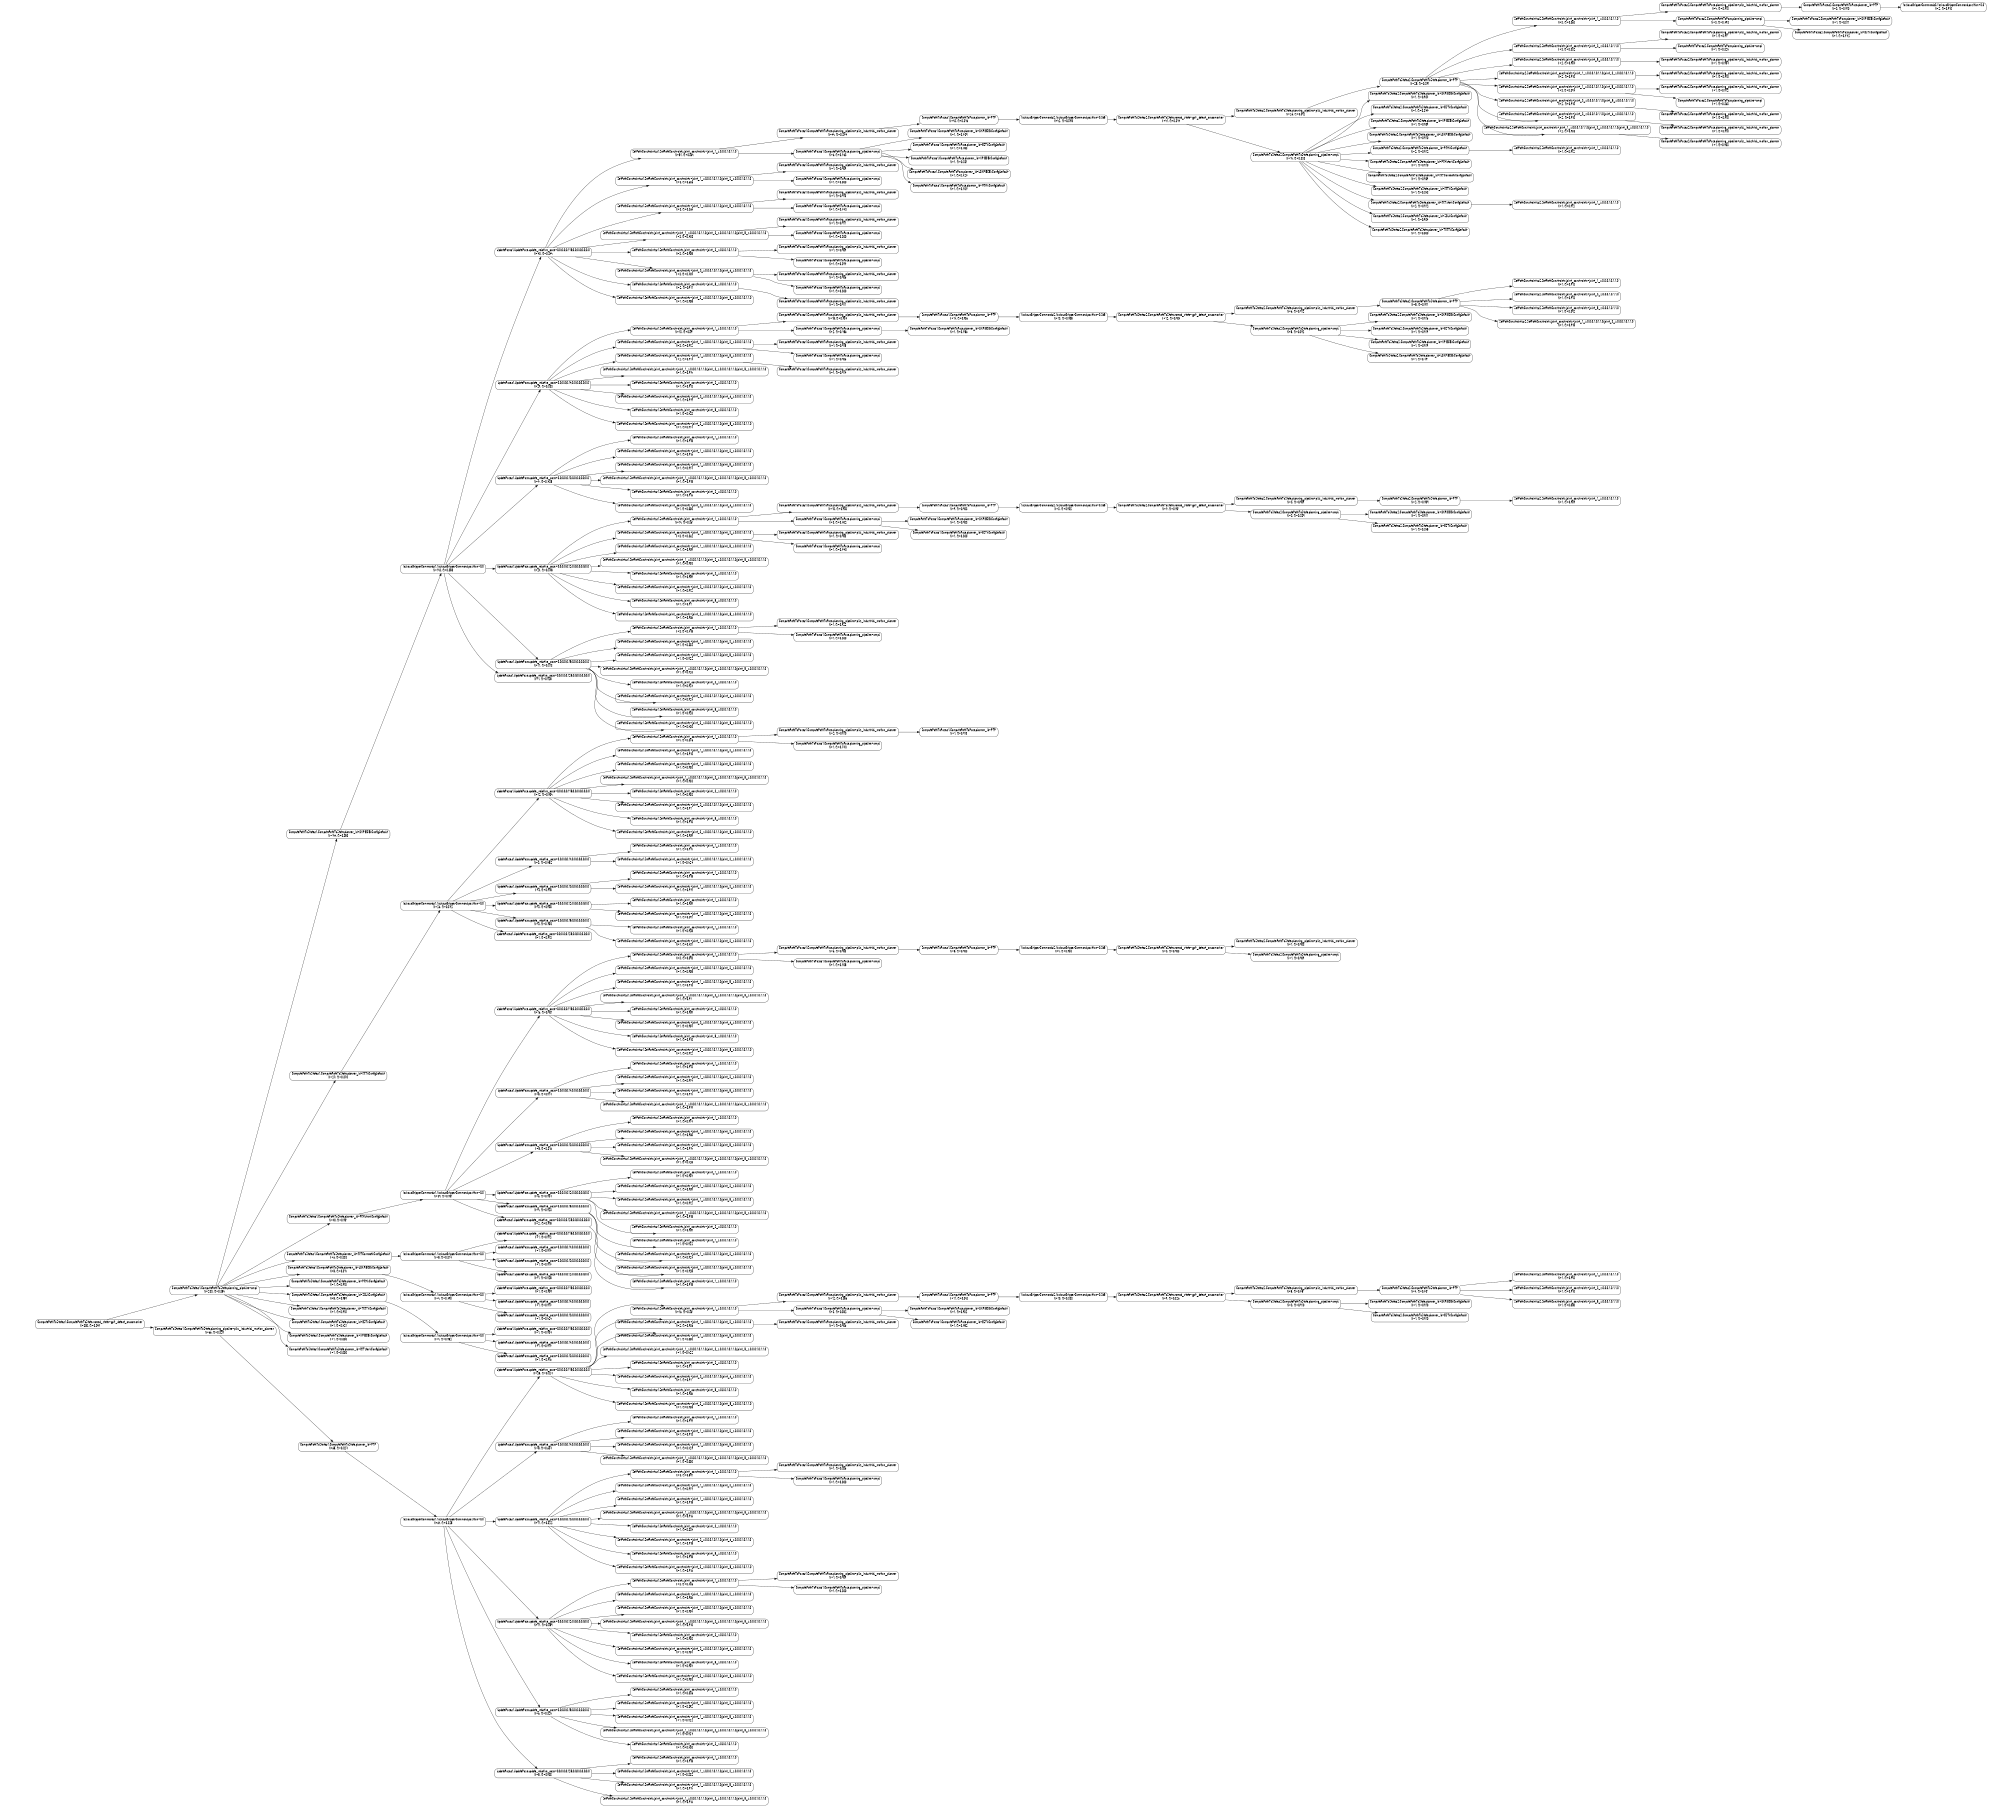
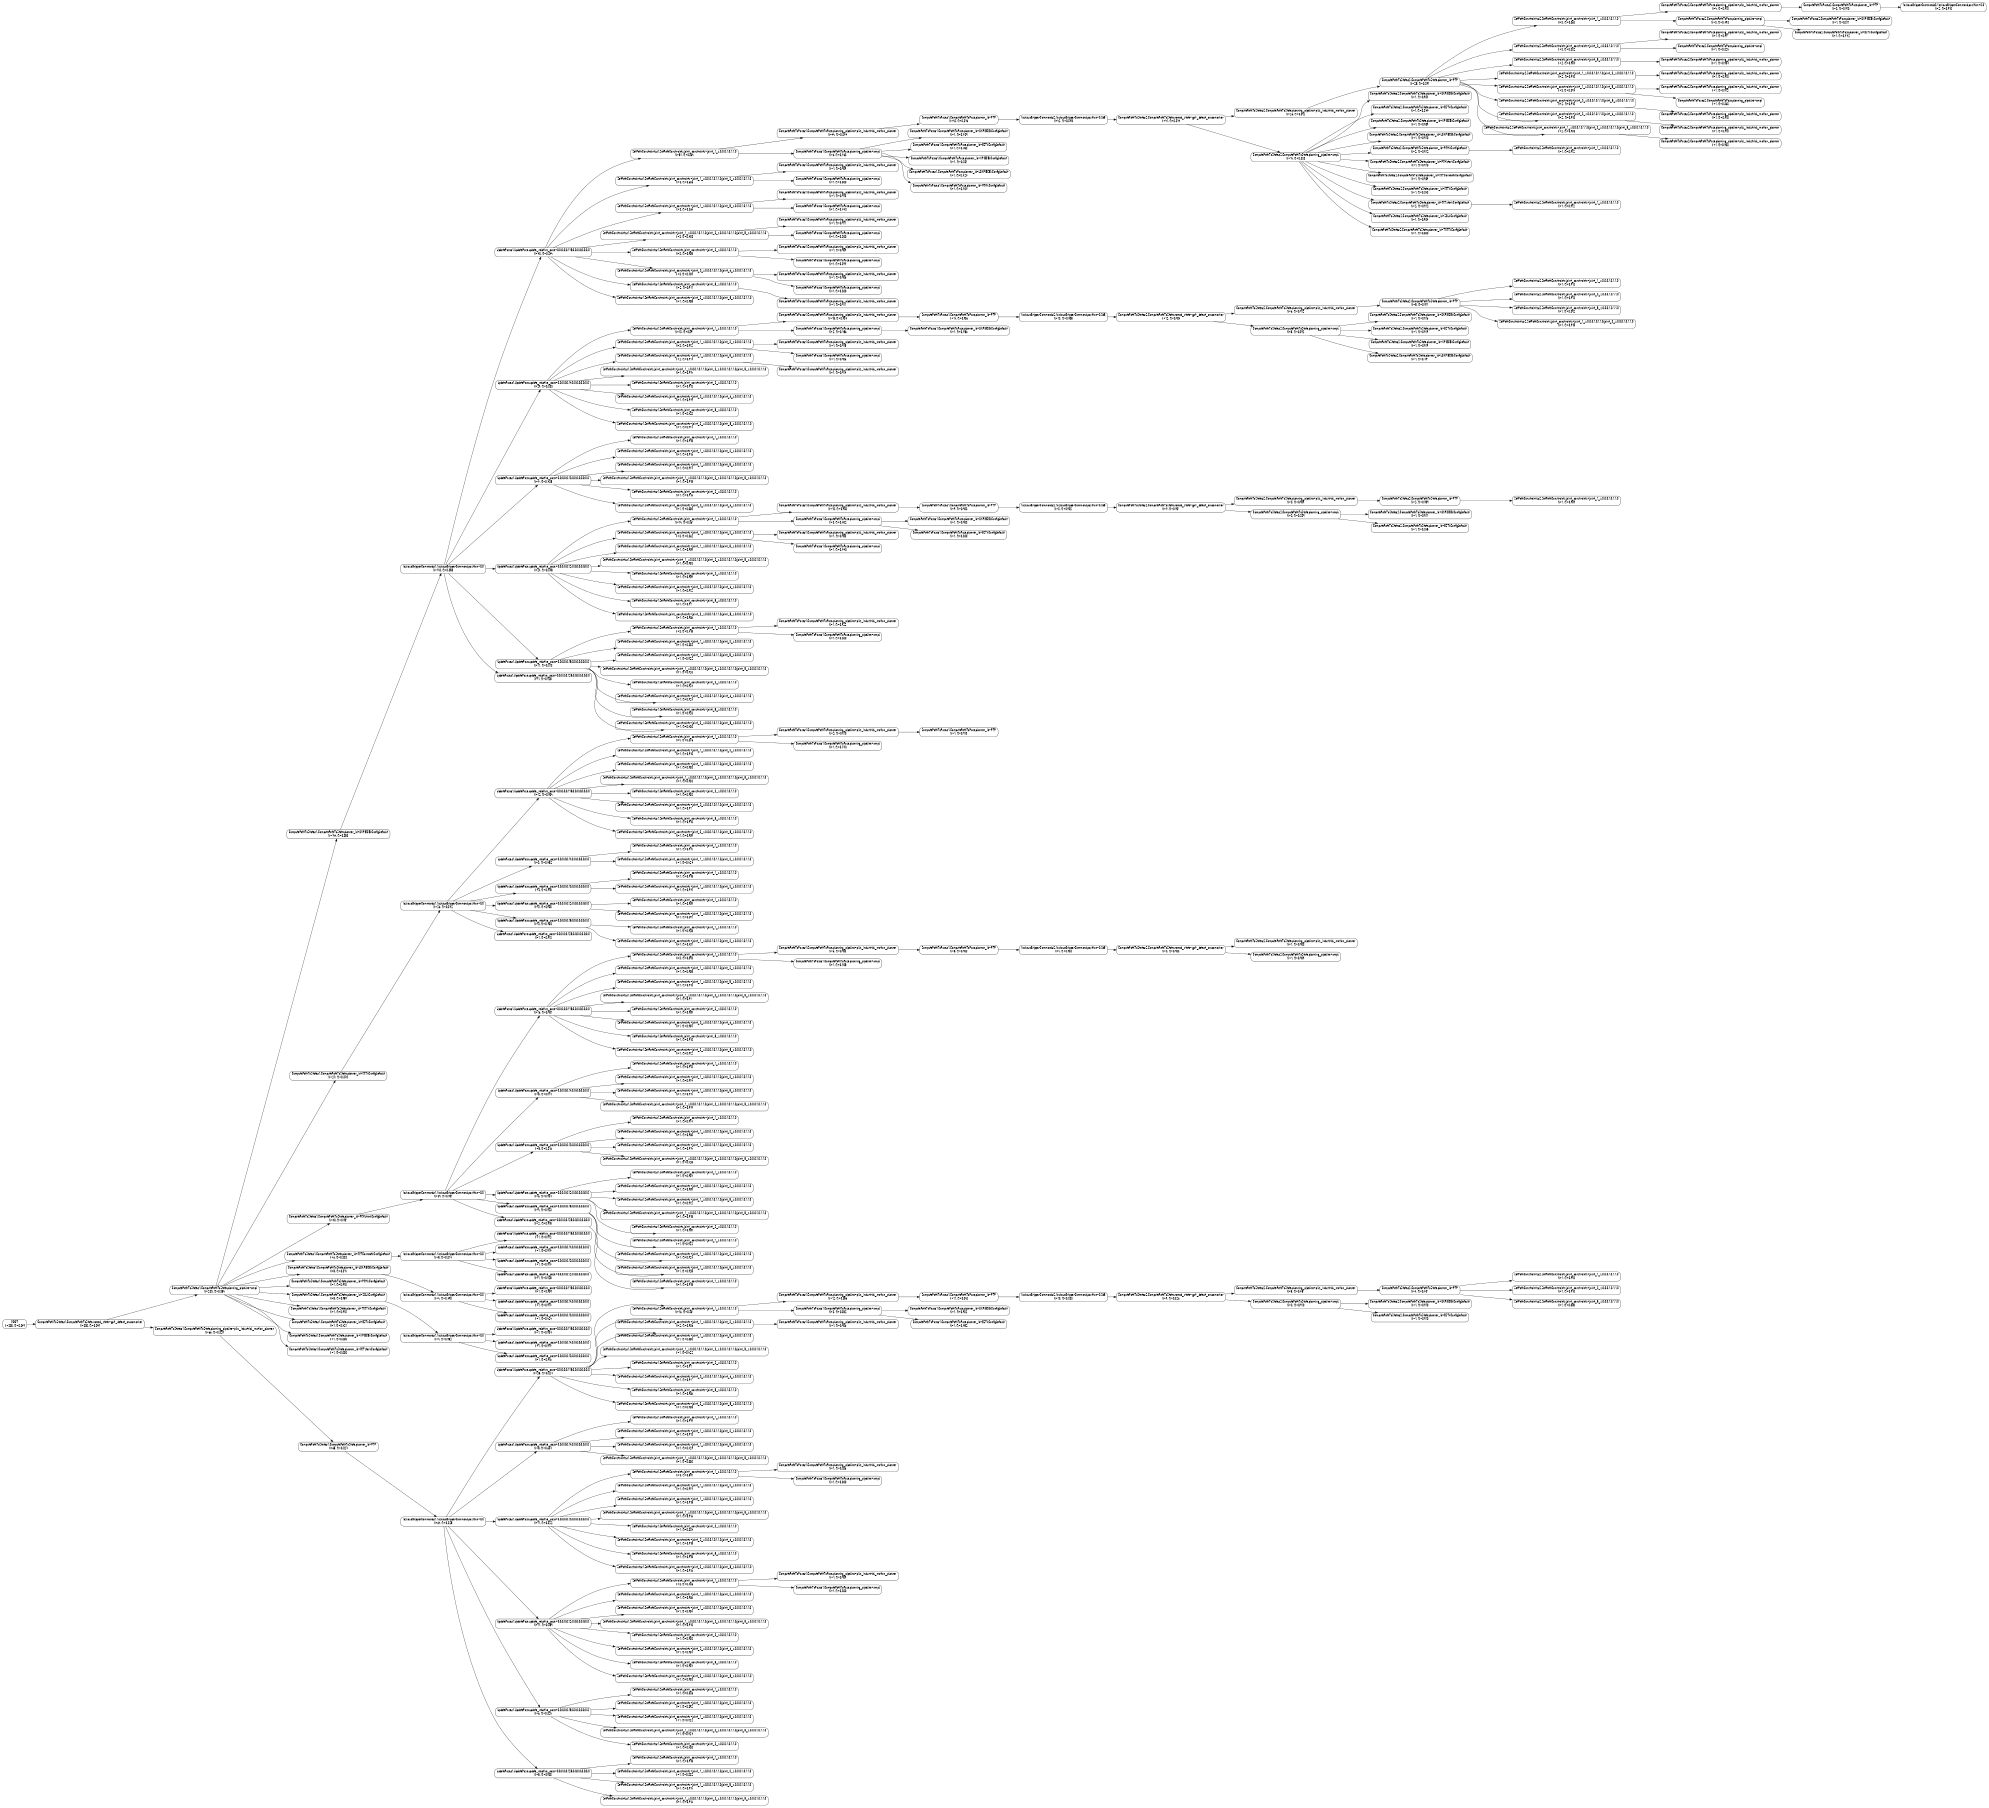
none -> (15, 1324)
